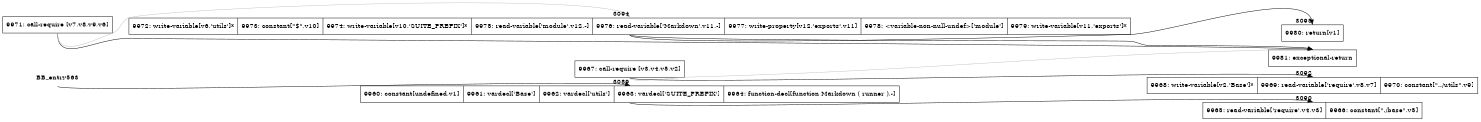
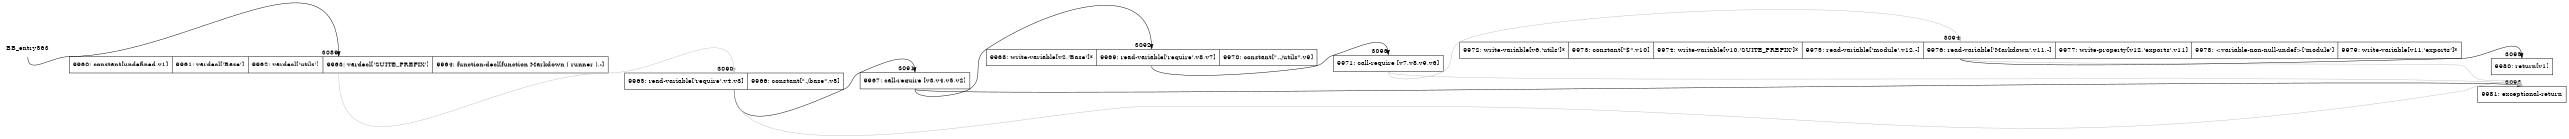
(1003, 41) -> (2341, 64)
(646, 42) -> (1953, 79)
(969, 64) -> (1716, 88)
none -> (1273, 71)
none -> (823, 98)
(969, 102) -> (525, 88)
none -> (1618, 111)
